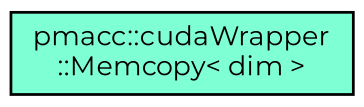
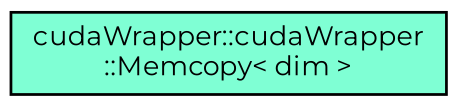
(182, 53) -> (229, 53)
